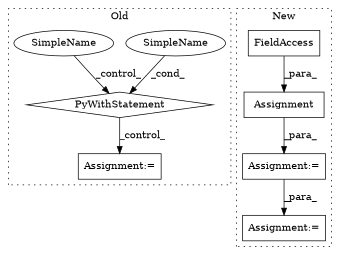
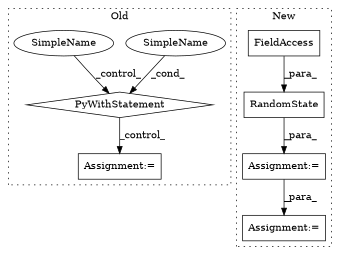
(284, 105) -> (284, 105)
